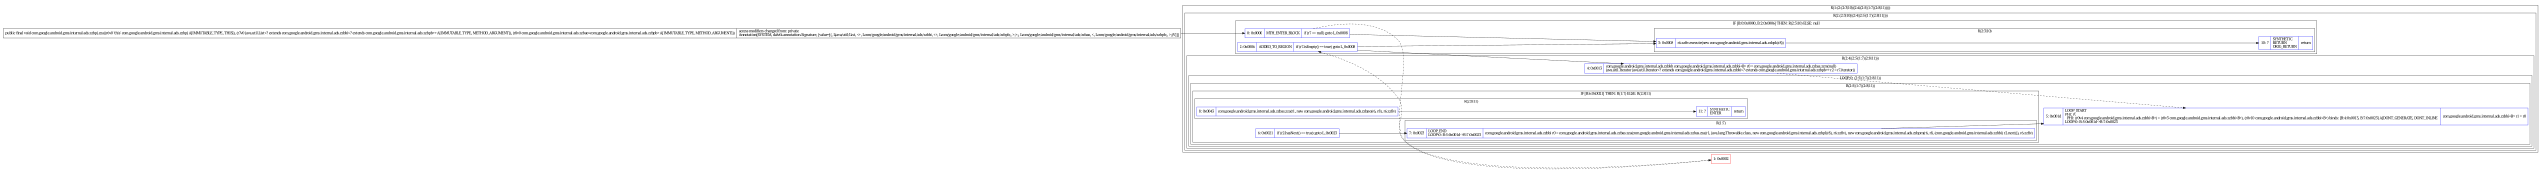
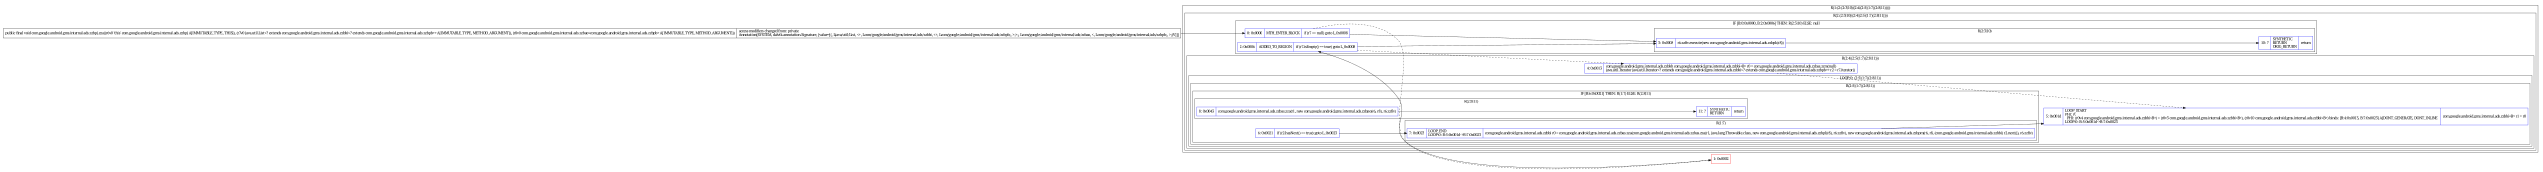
(1496, 57) -> (1496, 57)
(1716, 113) -> (1717, 113)
(1487, 165) -> (1487, 165)
